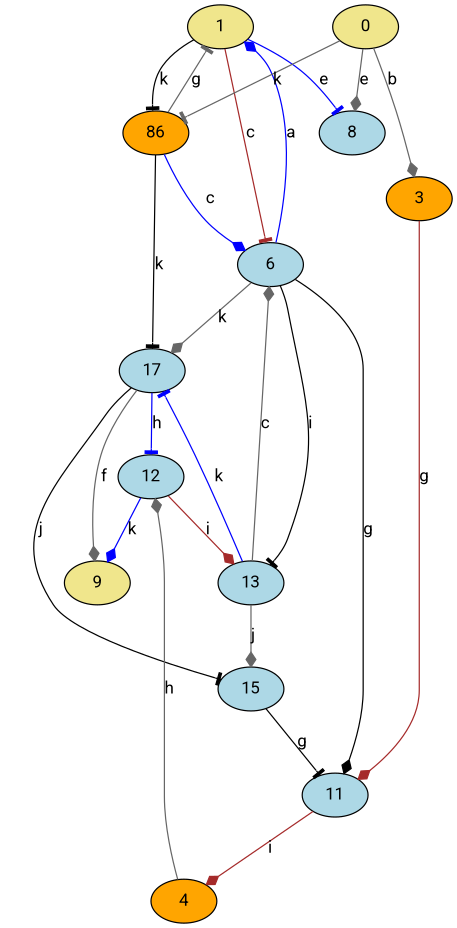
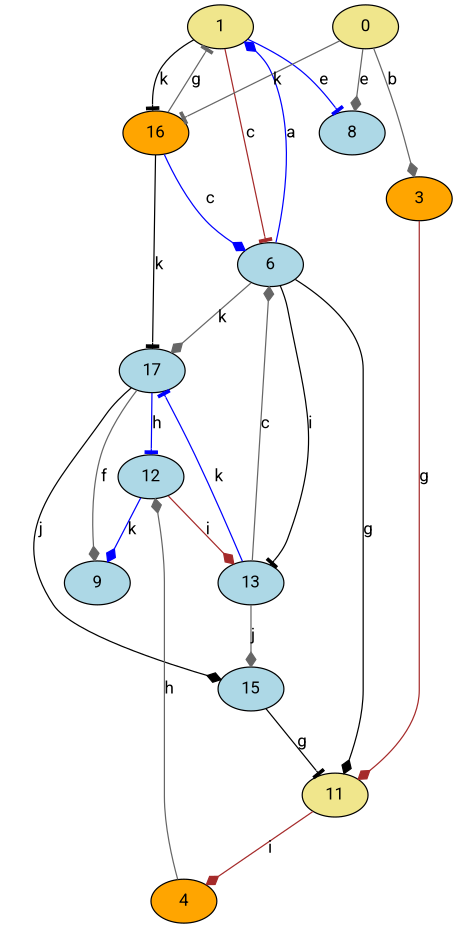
(156, 133) -> (156, 133)
(38, 572) -> (38, 572)
(97, 583) -> (97, 583)
(335, 795) -> (335, 795)
